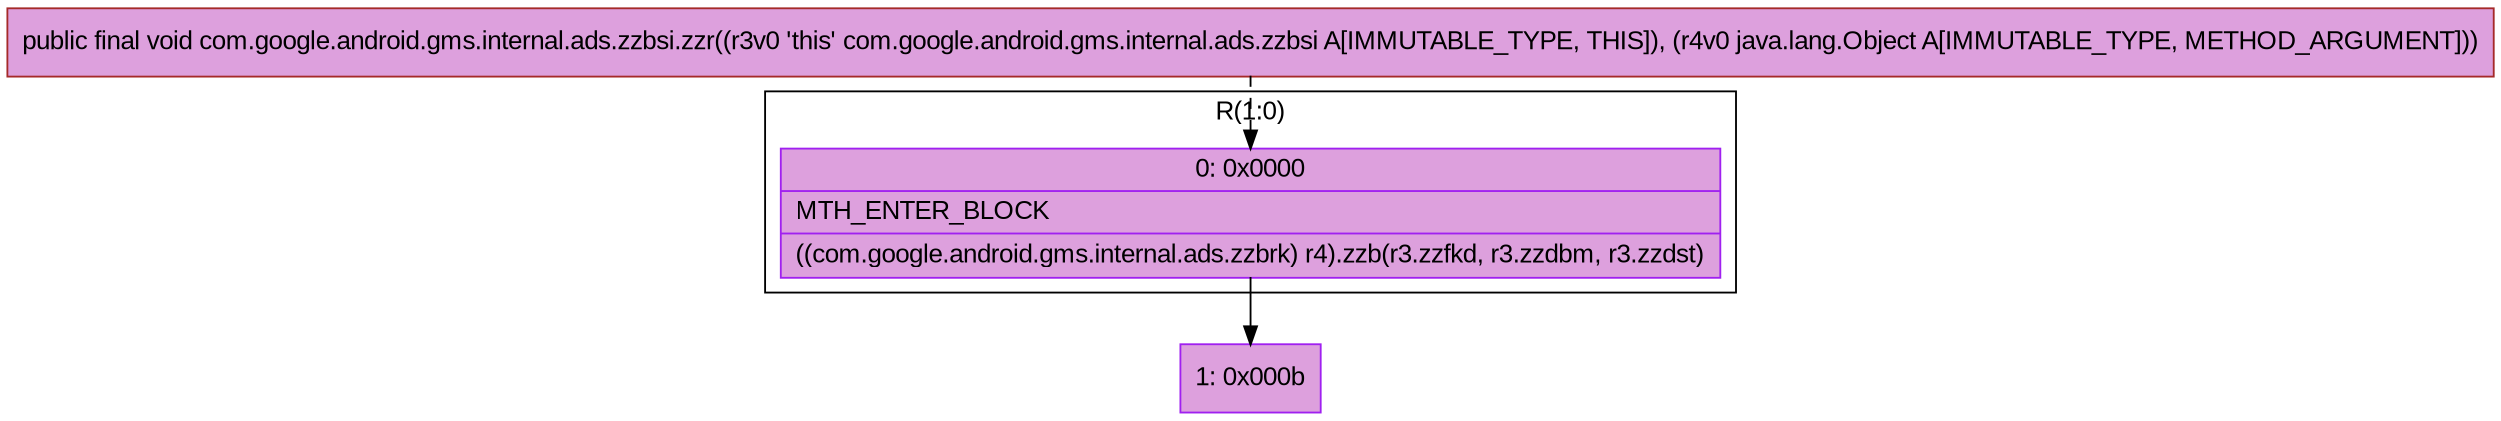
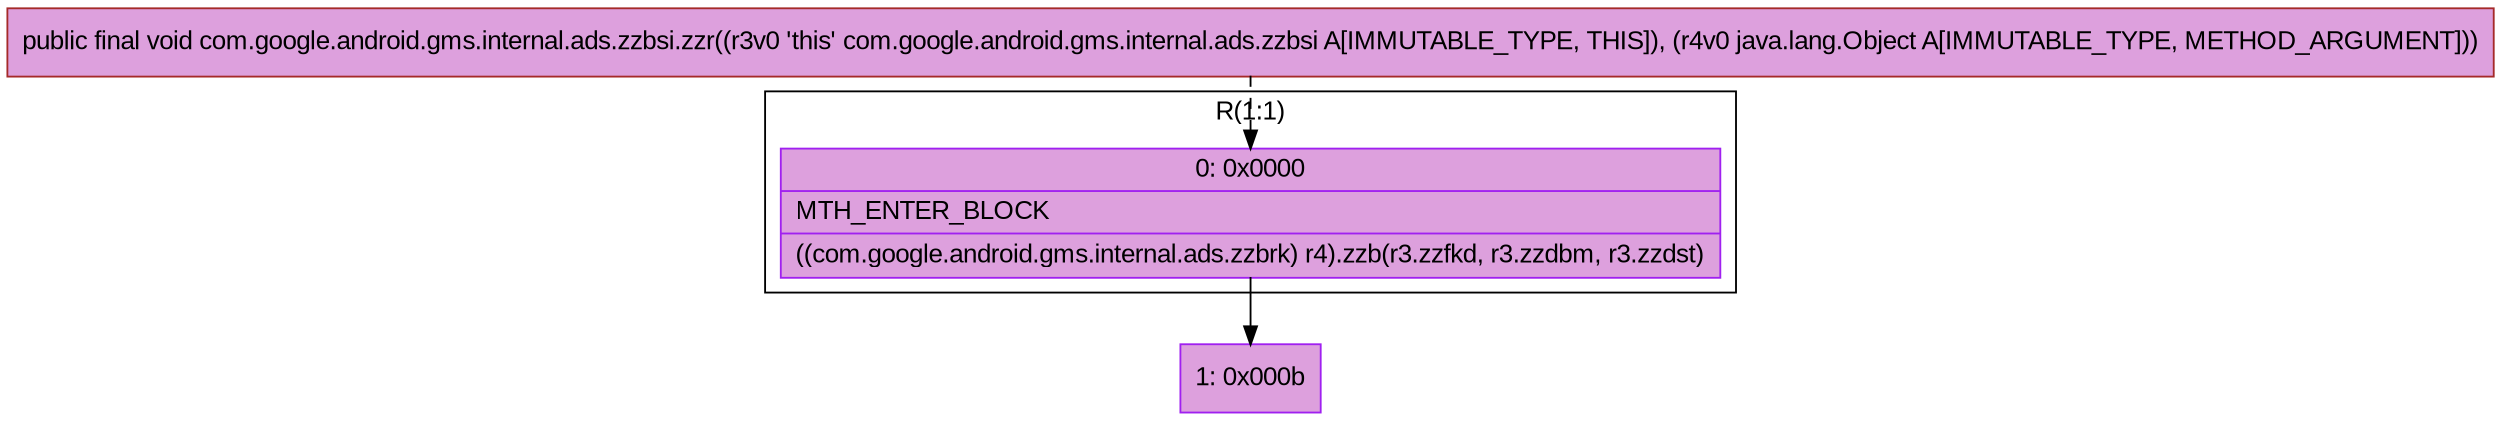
(1251, 113) -> (1251, 113)
